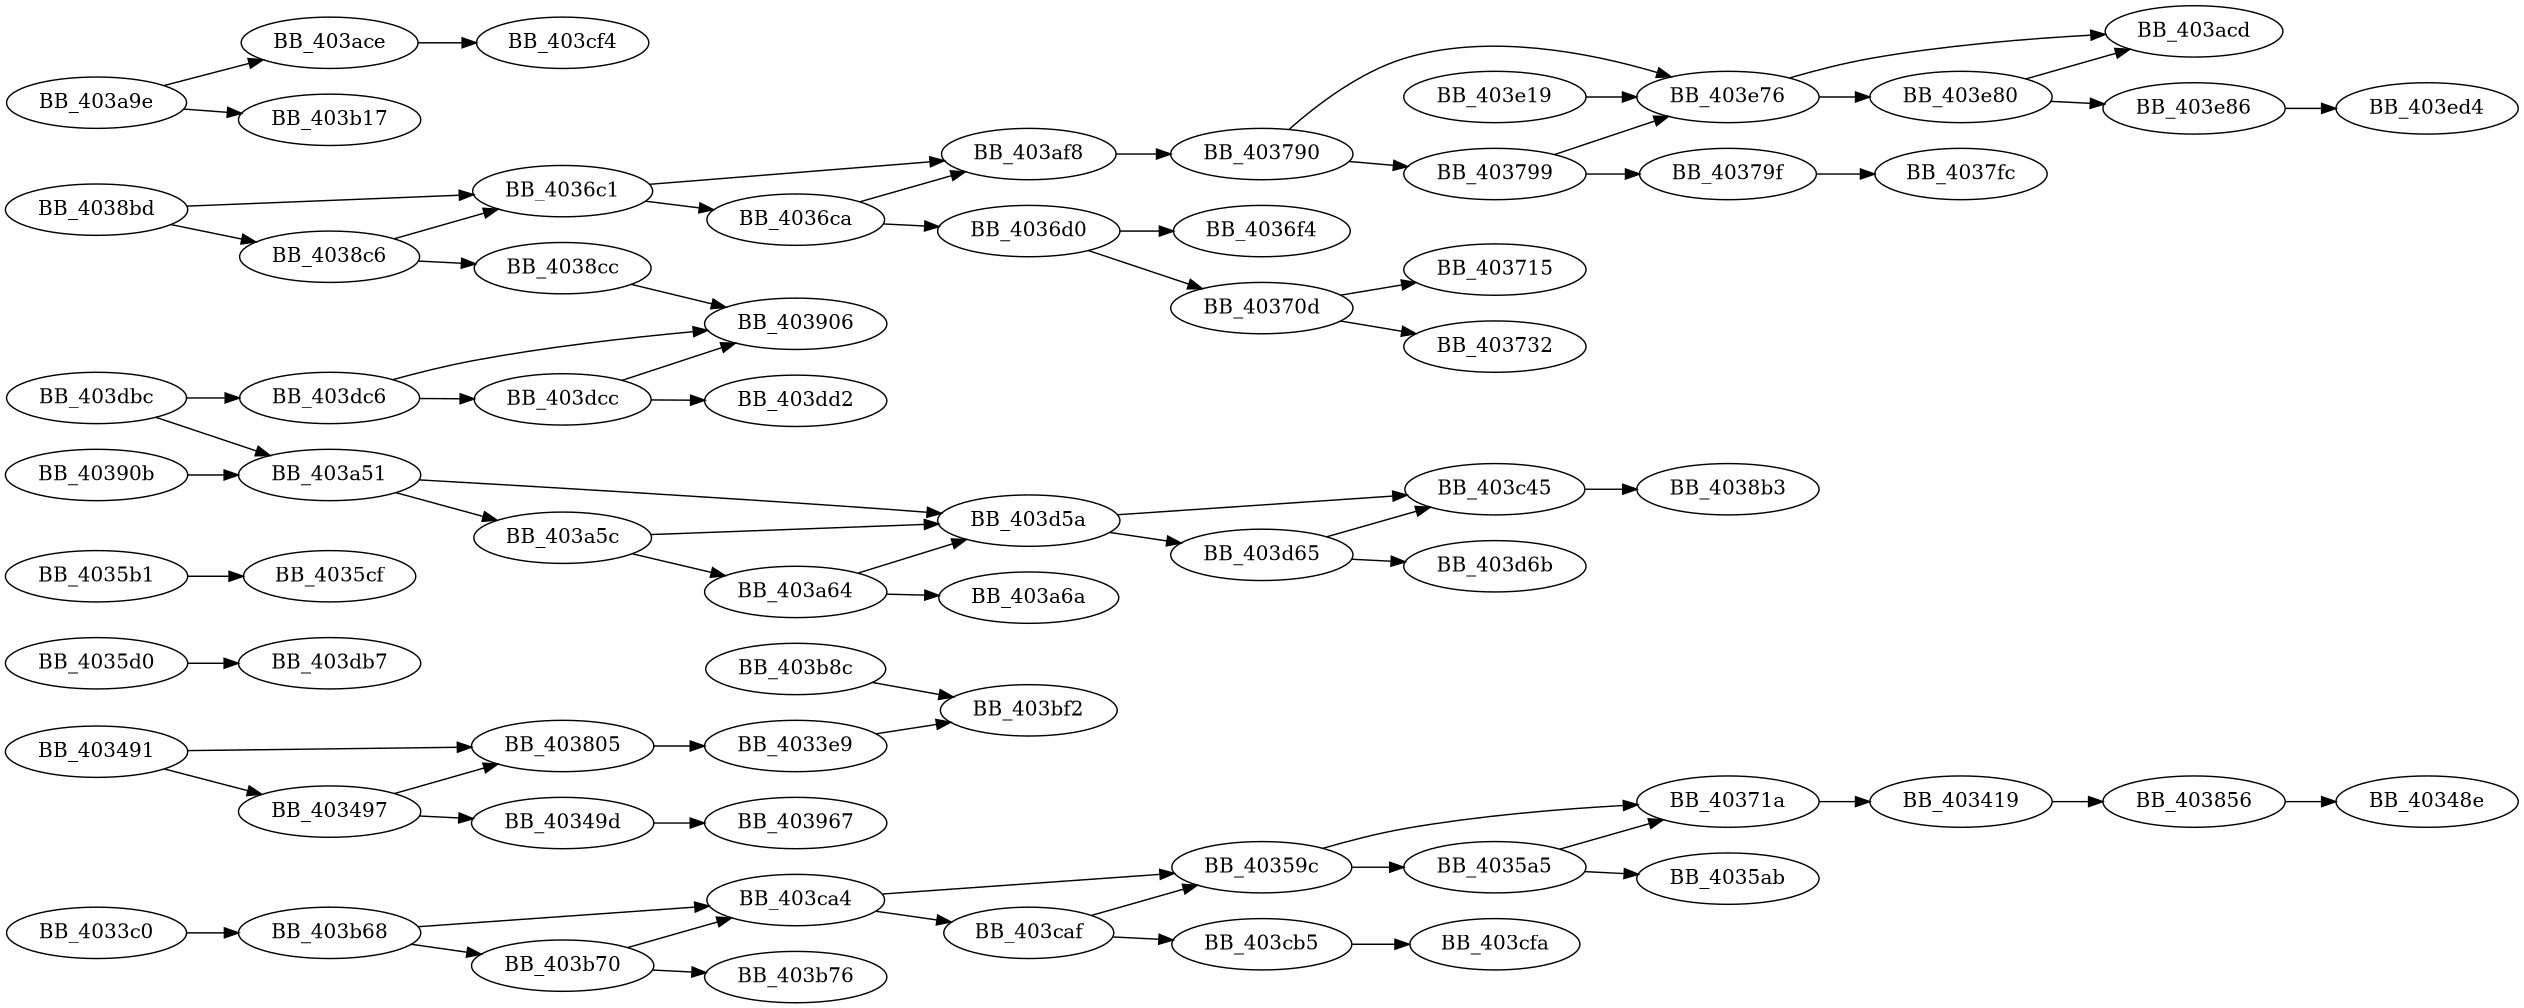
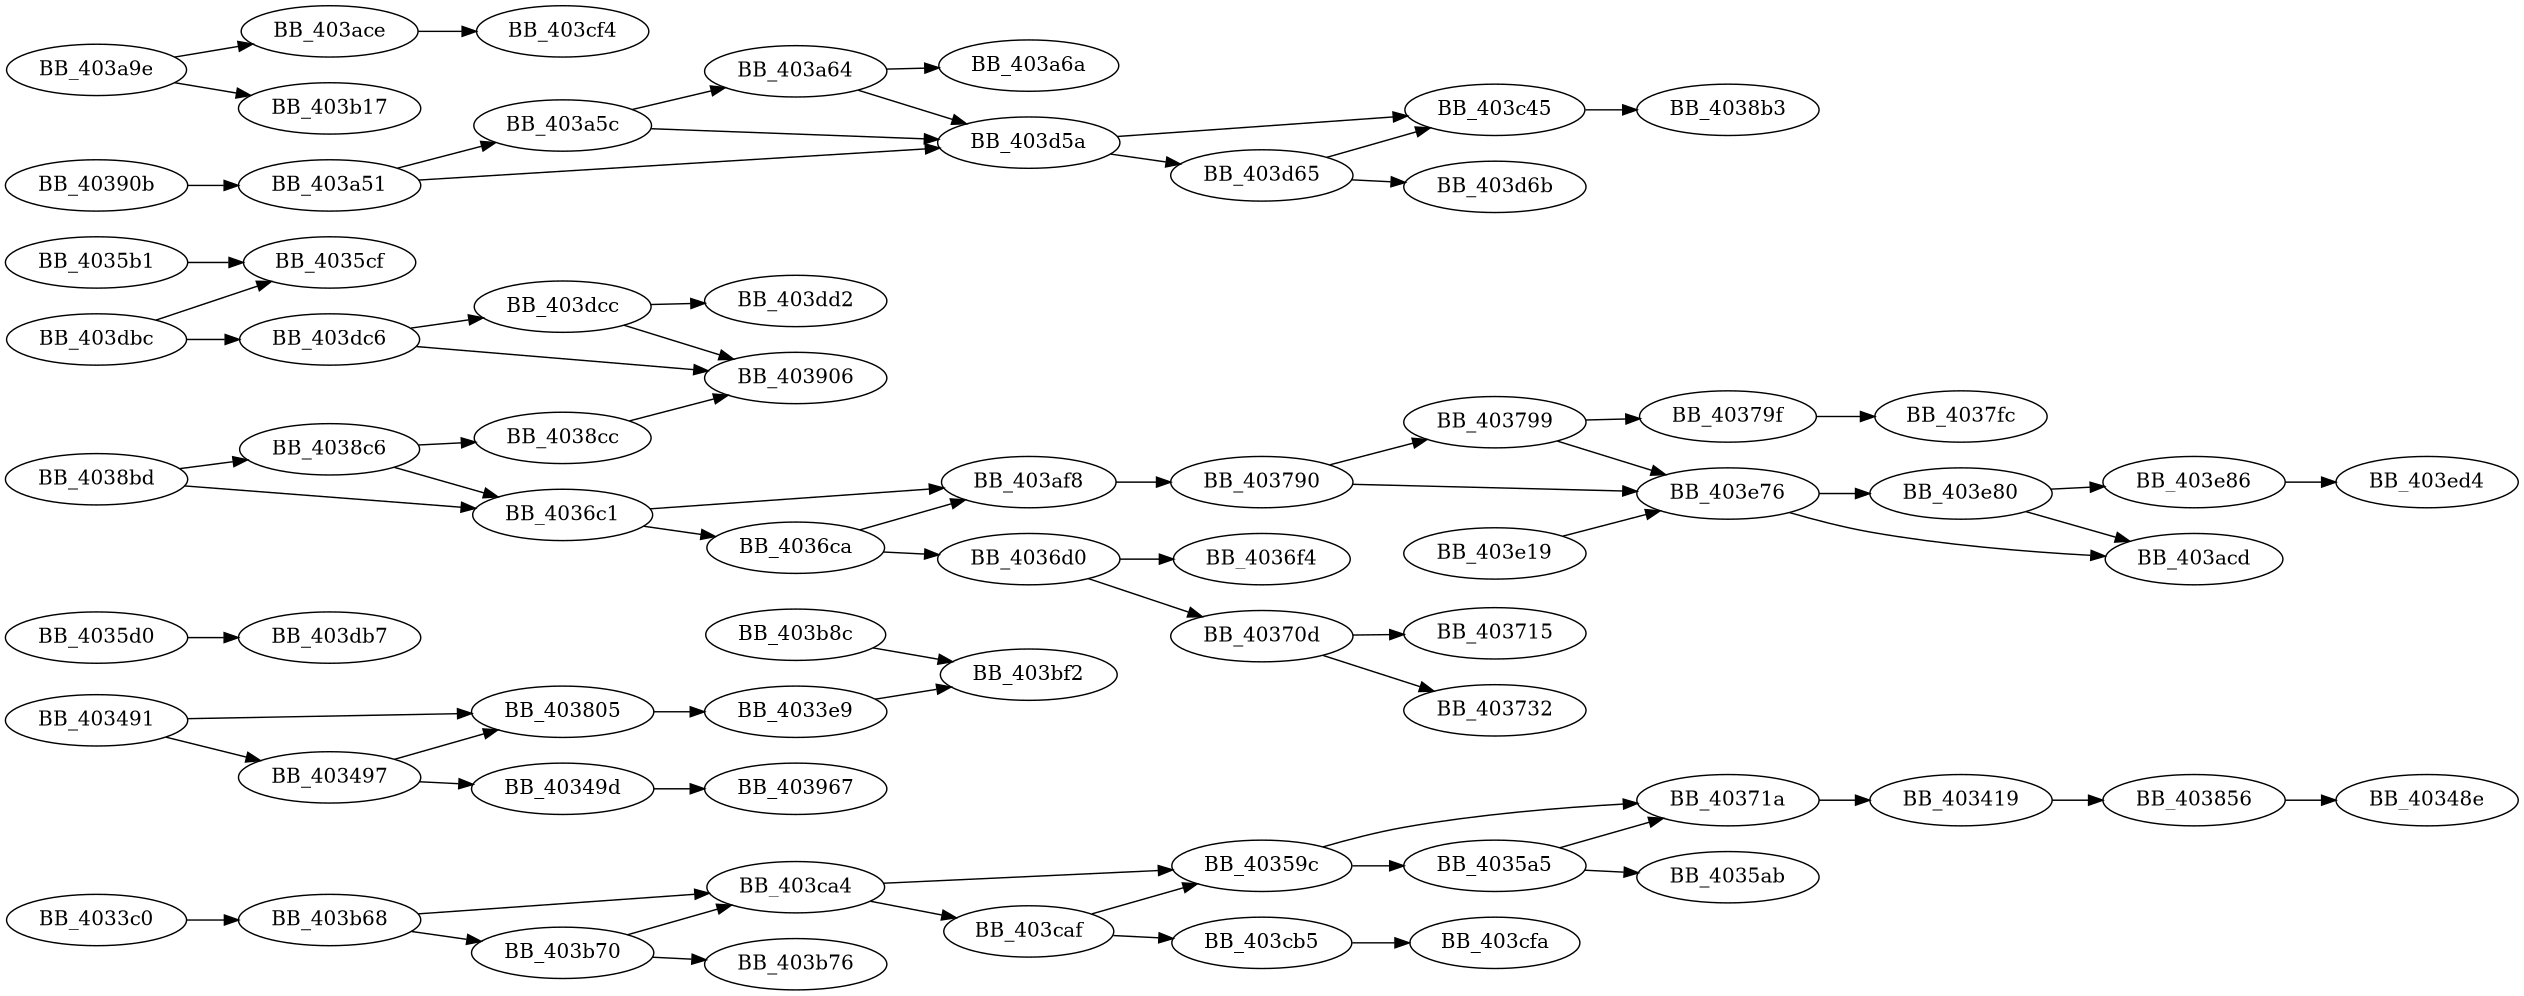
(206, 434) -> (207, 303)
